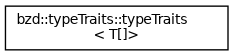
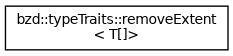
(117, 28) -> (117, 28)
